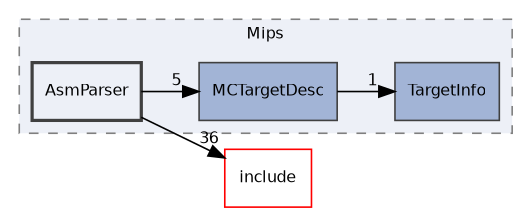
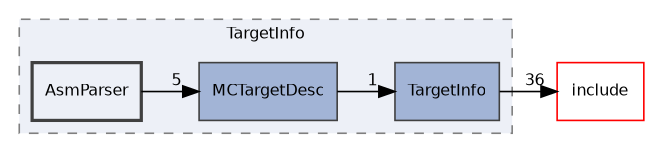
(266, 35) -> (266, 35)
(176, 134) -> (522, 92)
